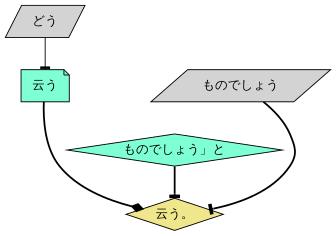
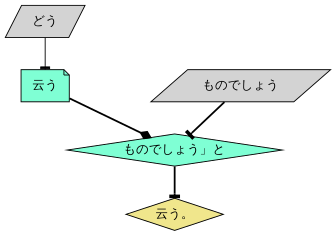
(286, 171) -> (208, 117)
(65, 172) -> (105, 116)
